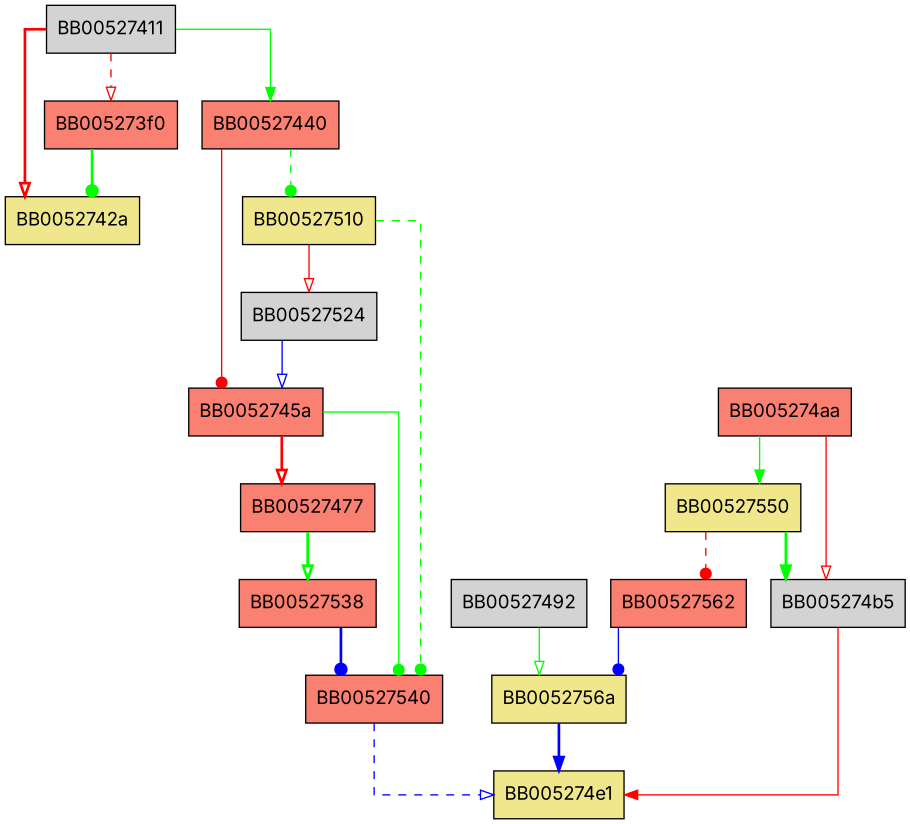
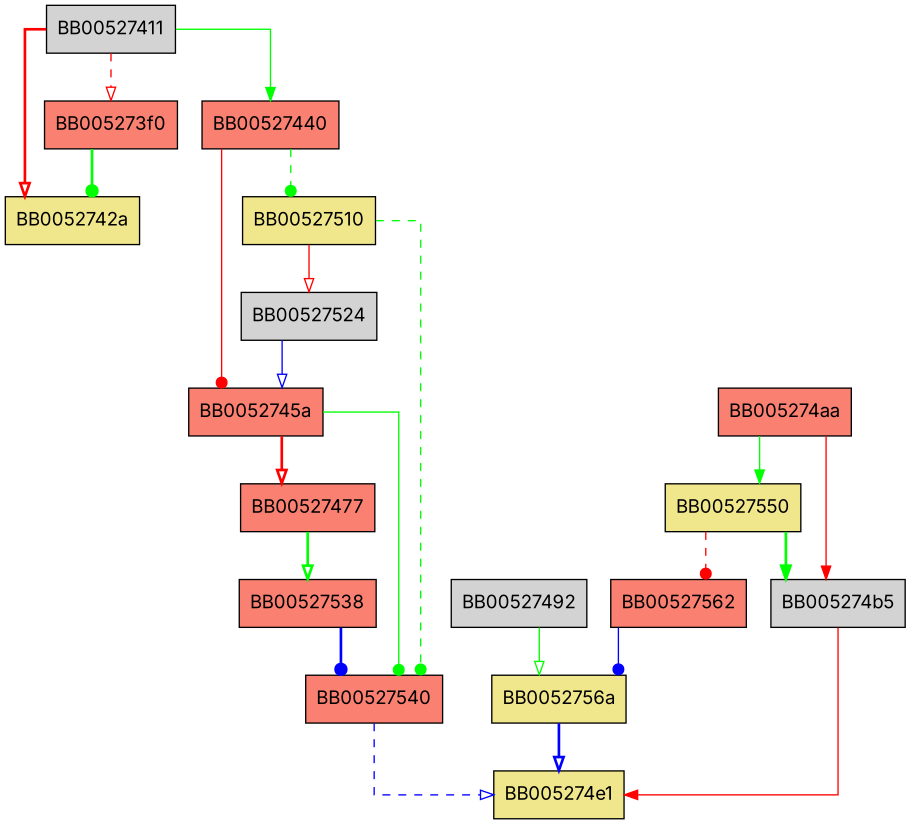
(826, 501) -> (826, 501)
(559, 740) -> (559, 740)
